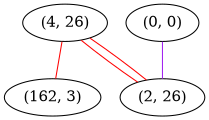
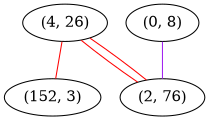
(162, 23) -> (162, 23)
(53, 97) -> (53, 97)
(162, 97) -> (162, 97)
